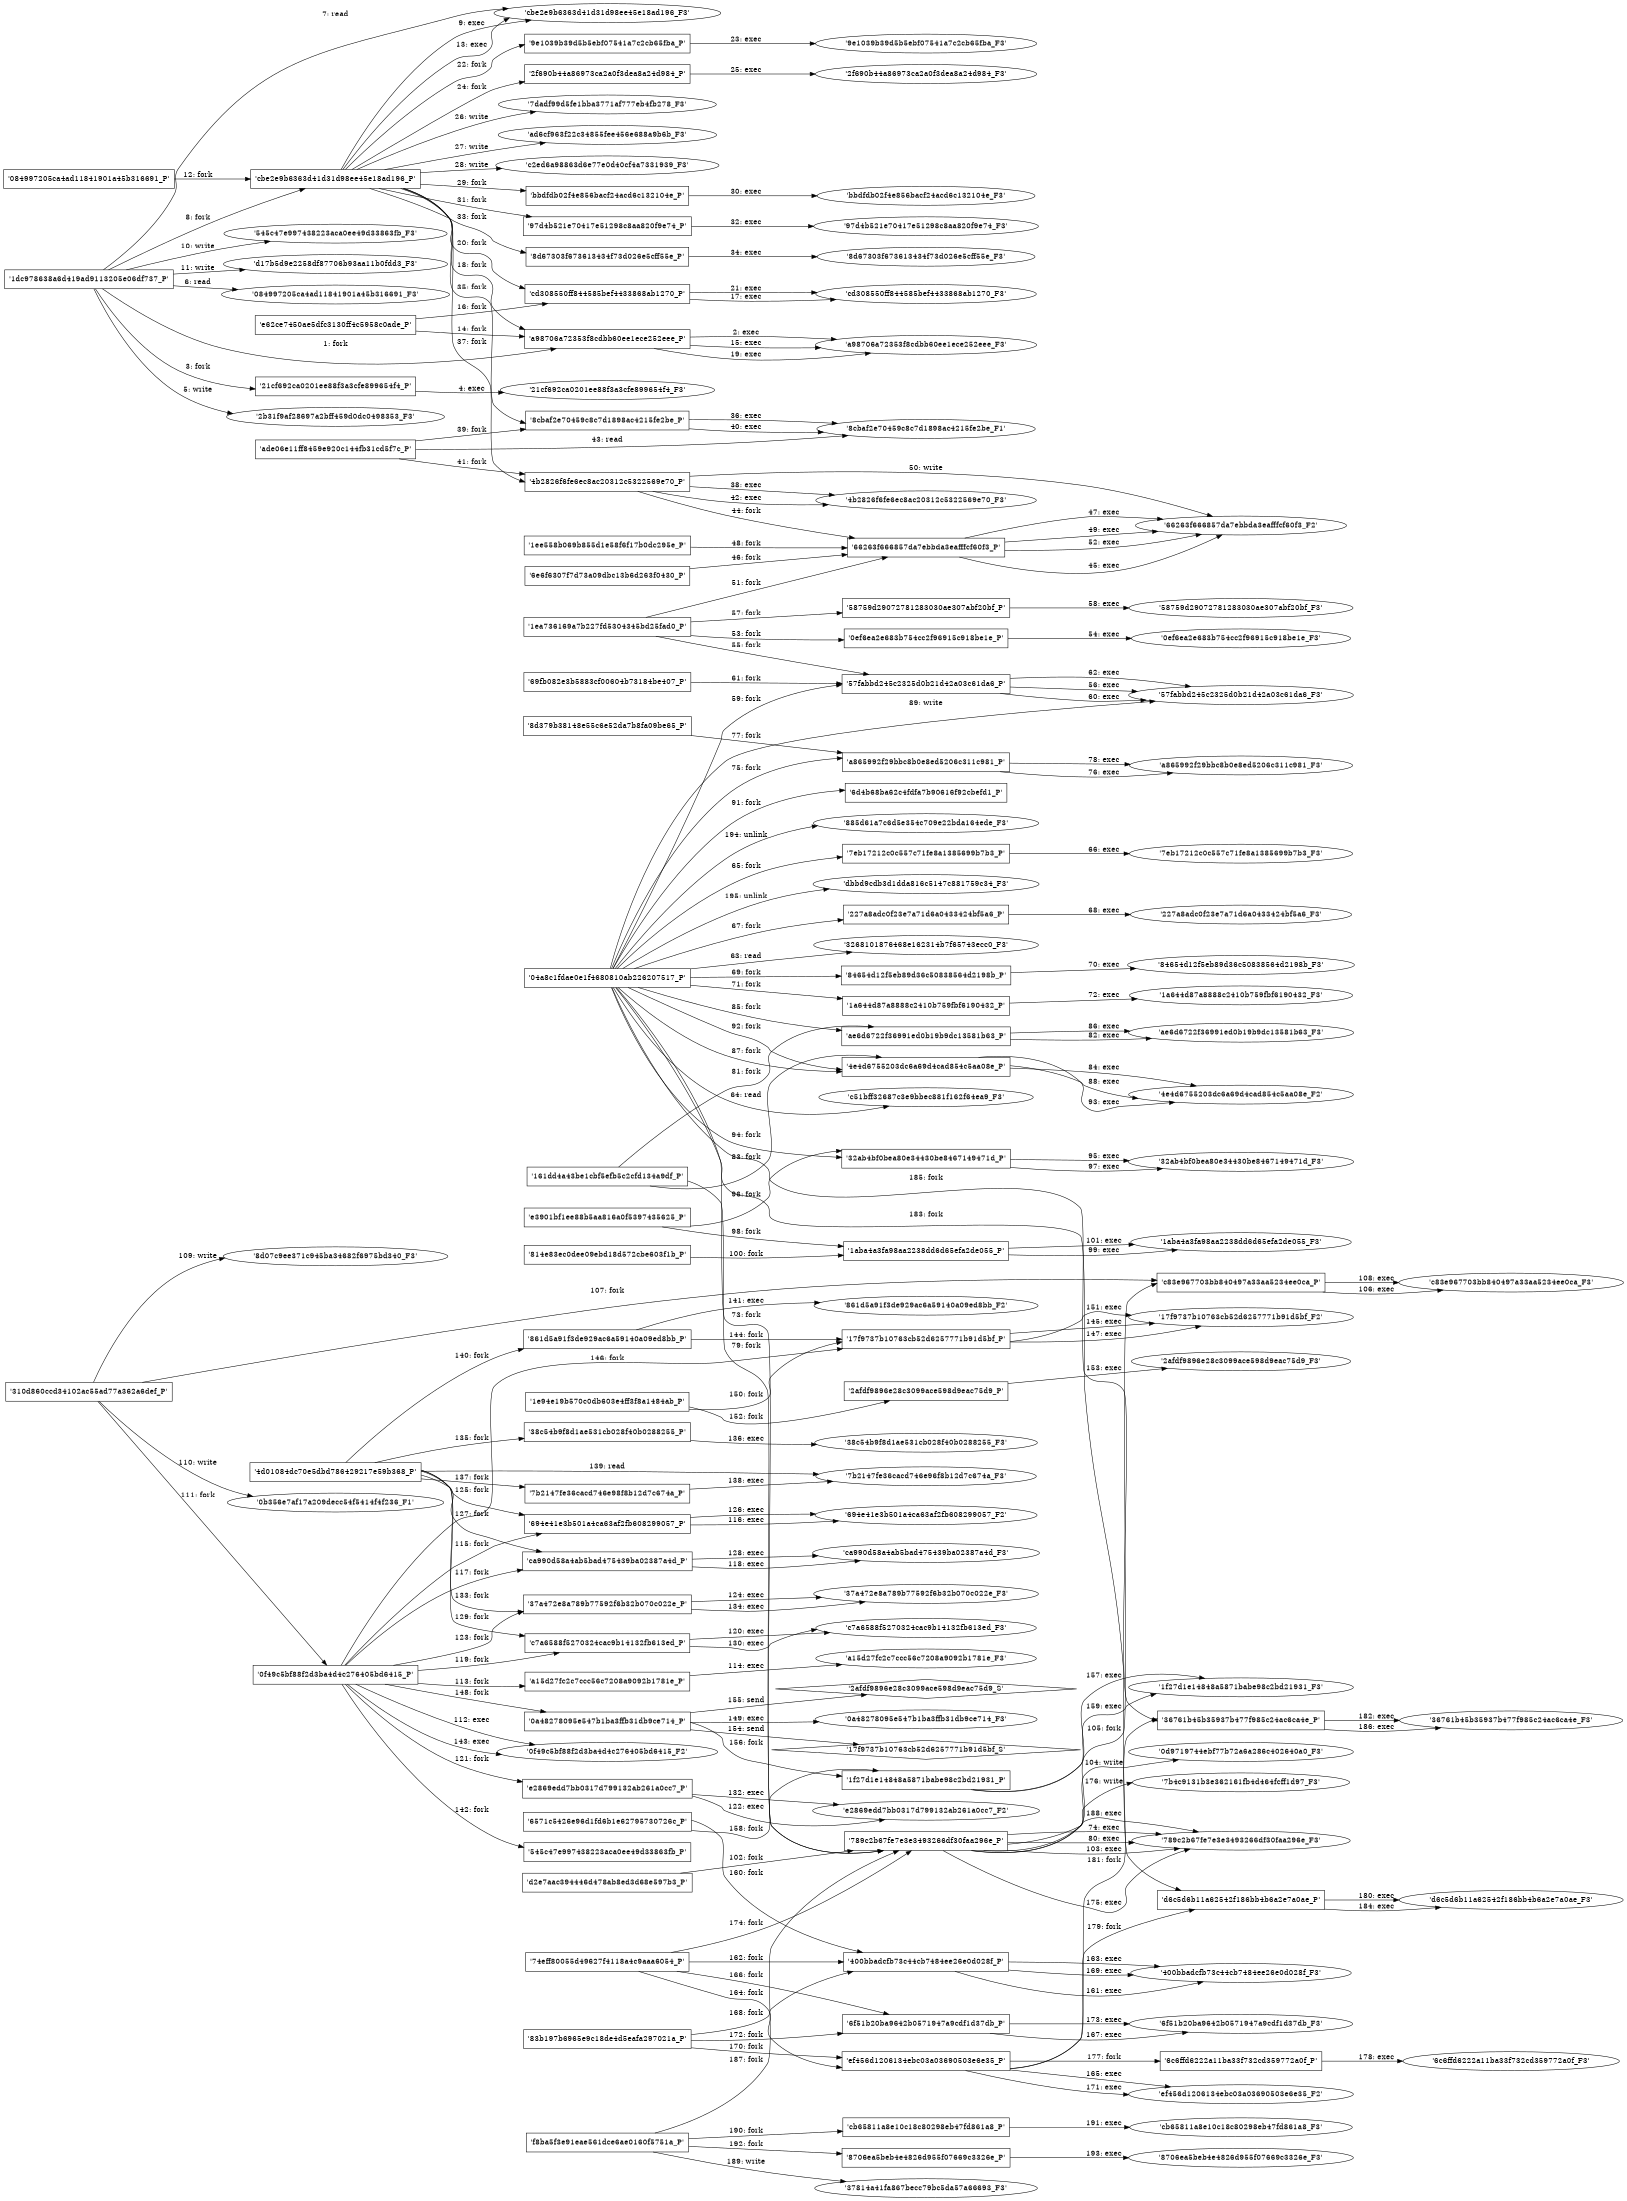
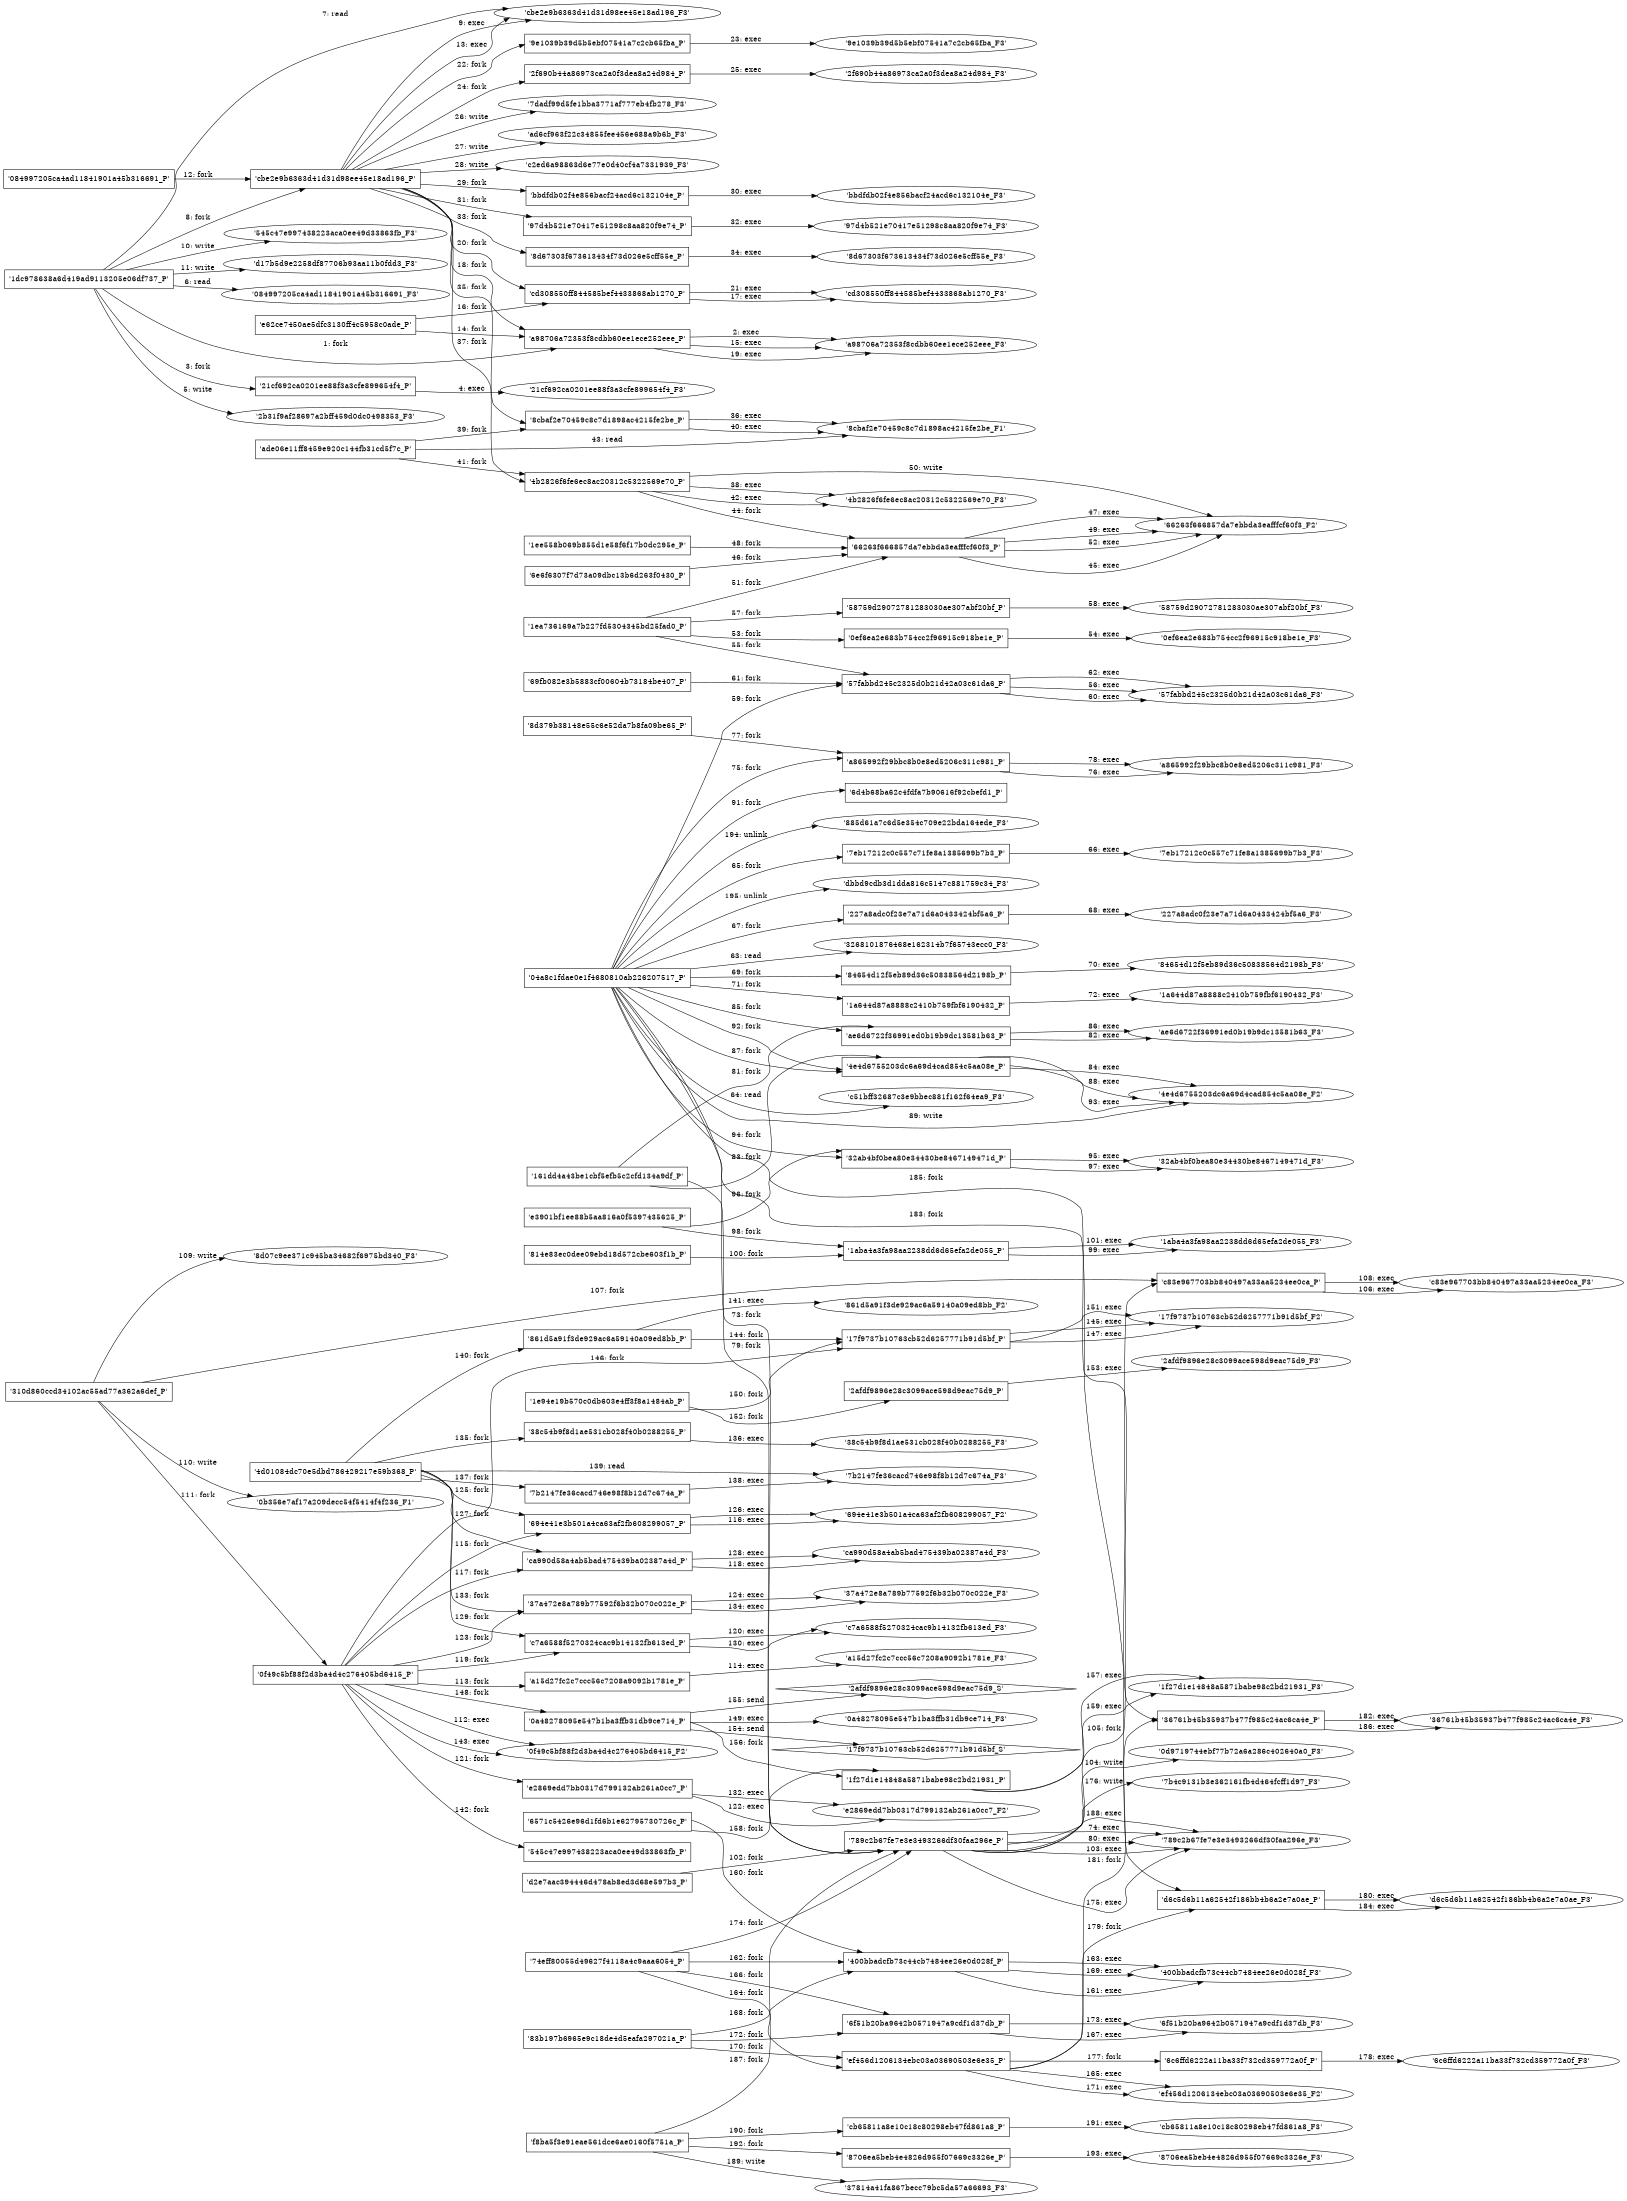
(817, 737) -> (869, 1127)
(926, 1476) -> (926, 1476)
